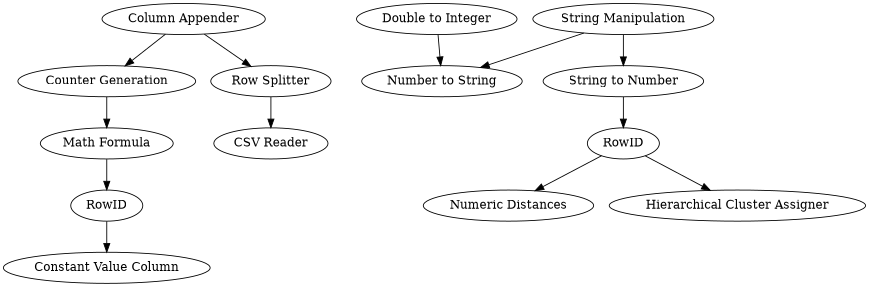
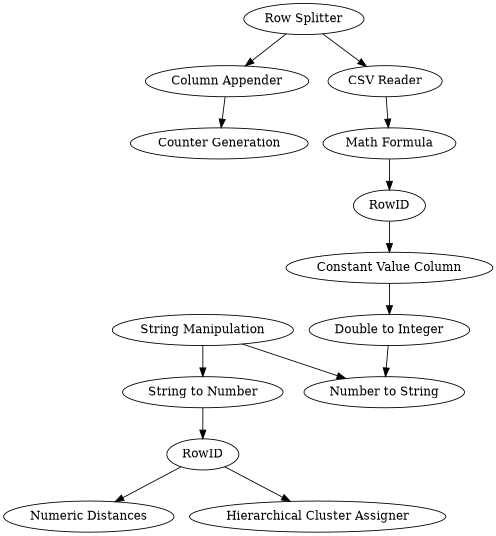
(224, 48) -> (269, 47)
(107, 108) -> (387, 108)
none -> (389, 295)
